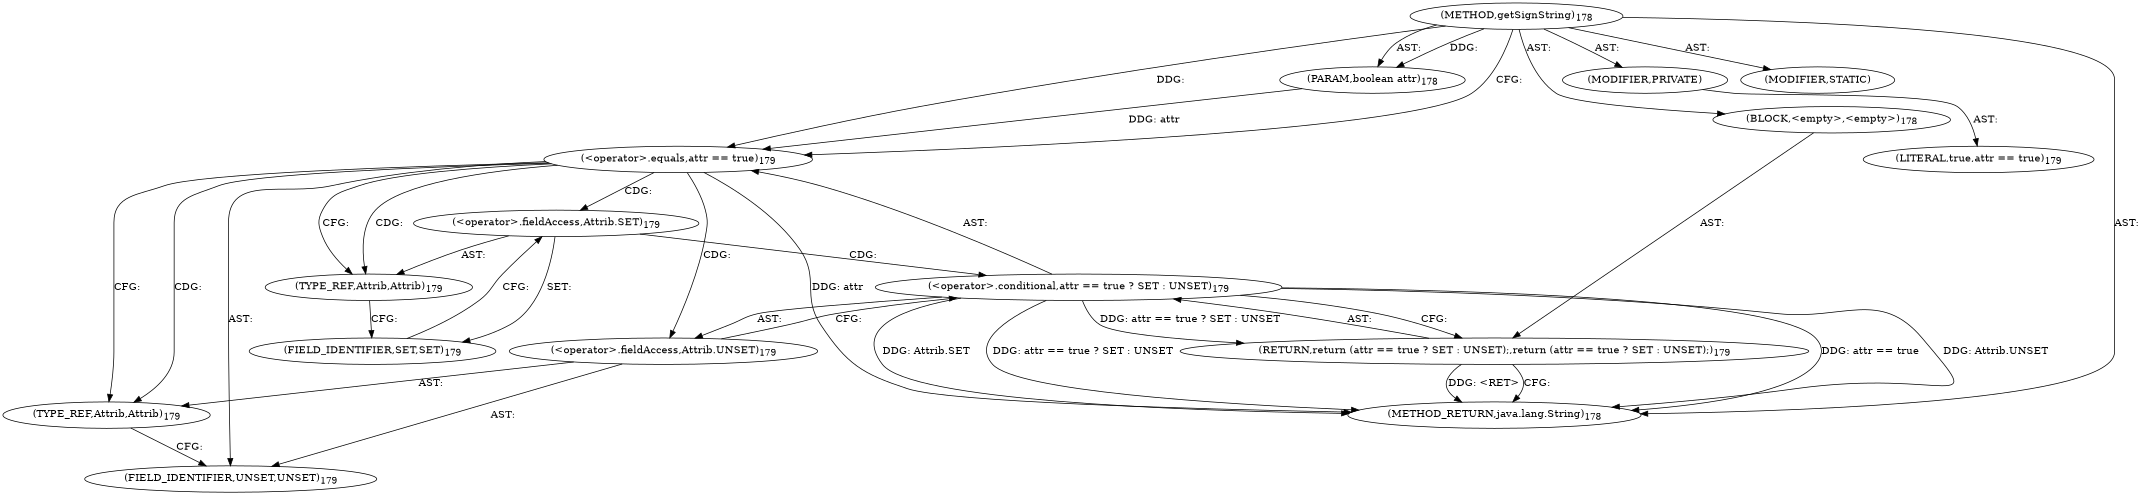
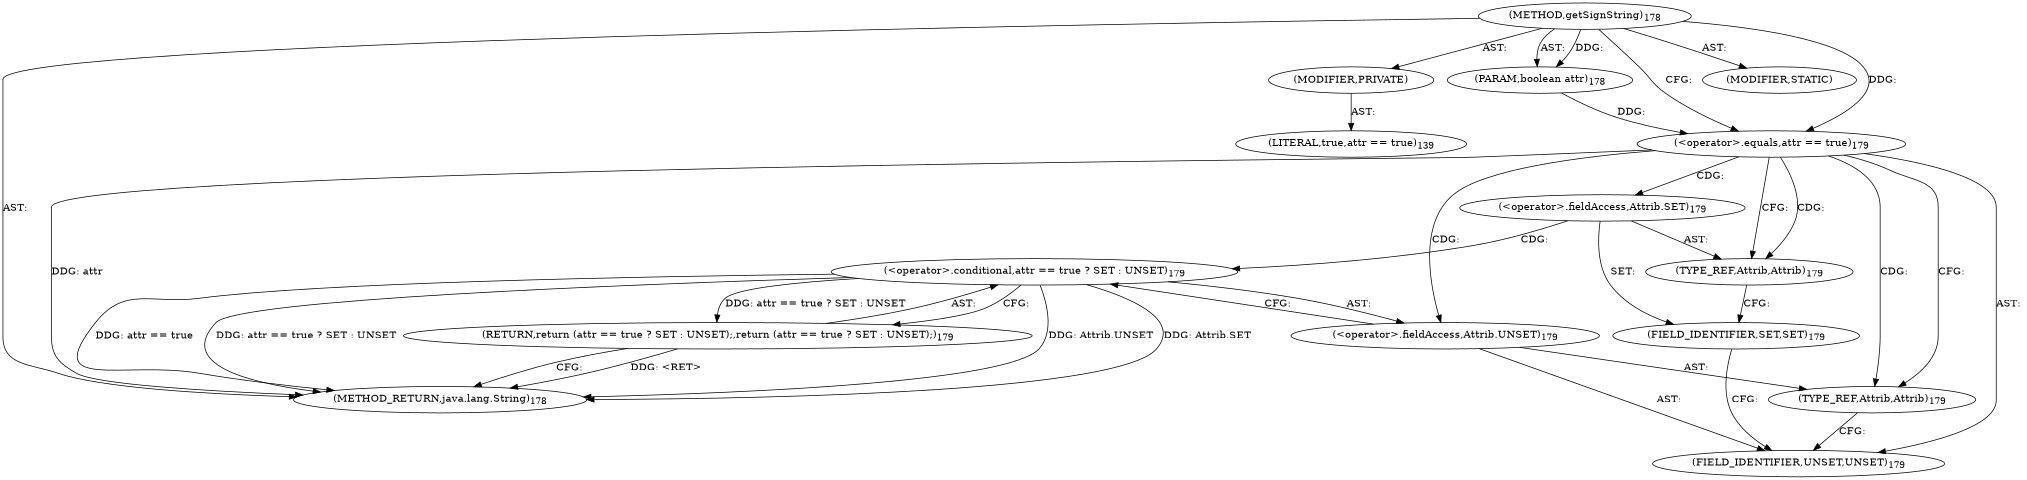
(1154, 120) -> (1633, 112)
(1832, 120) -> none
(2053, 158) -> (1426, 143)
(908, 215) -> none
(479, 300) -> (1729, 405)
